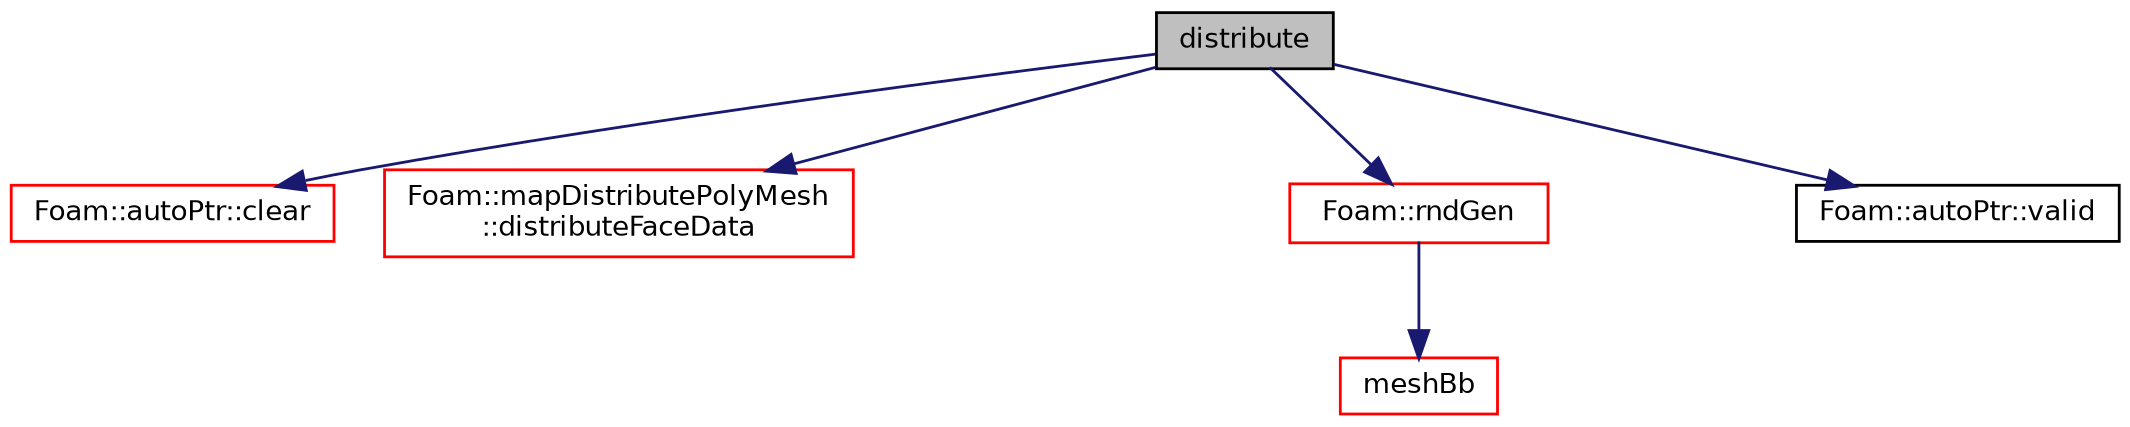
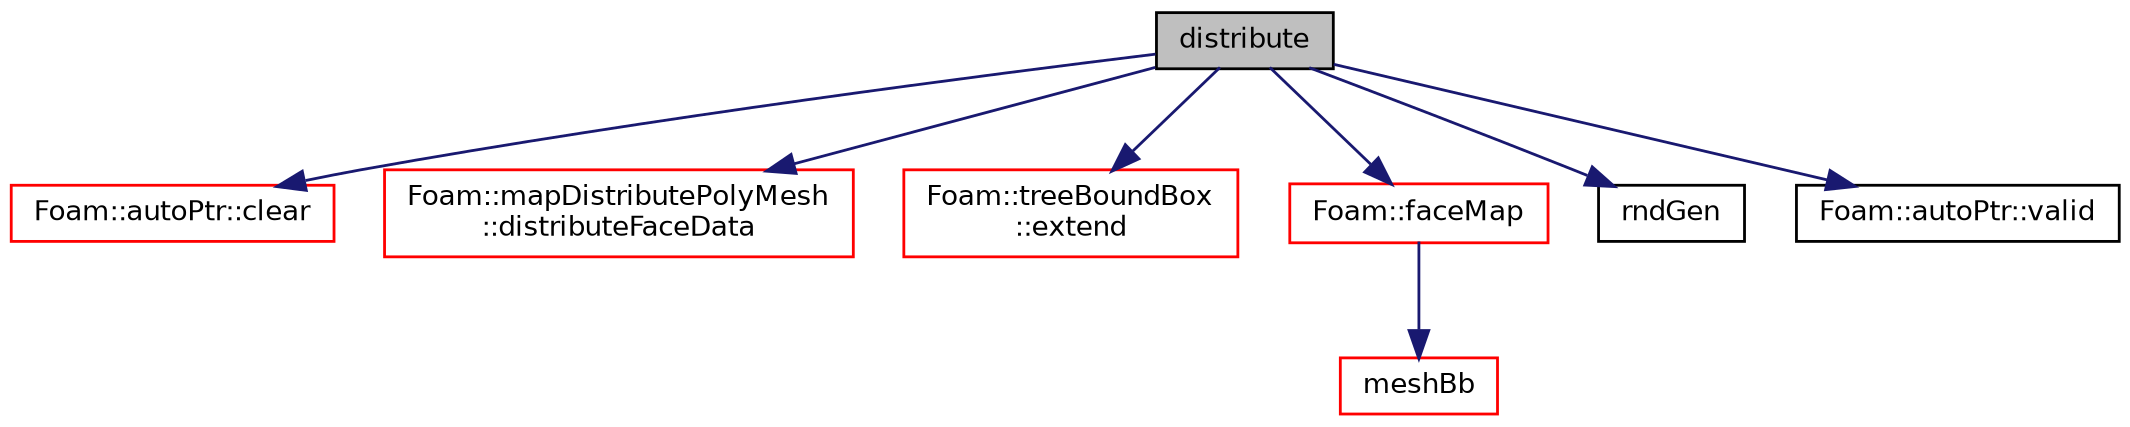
none -> (1071, 213)
(1419, 213) -> (1419, 213)
none -> (1672, 213)
